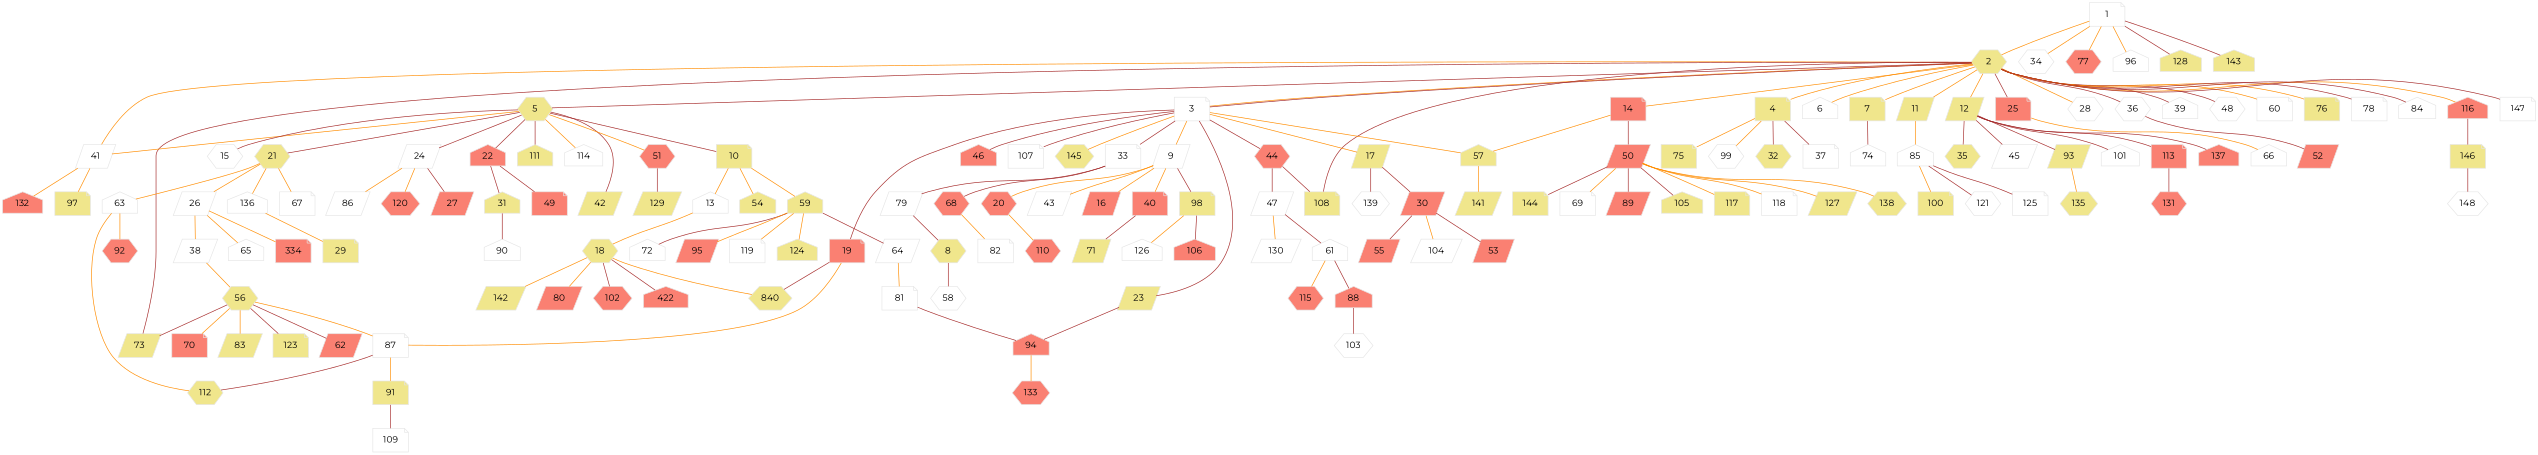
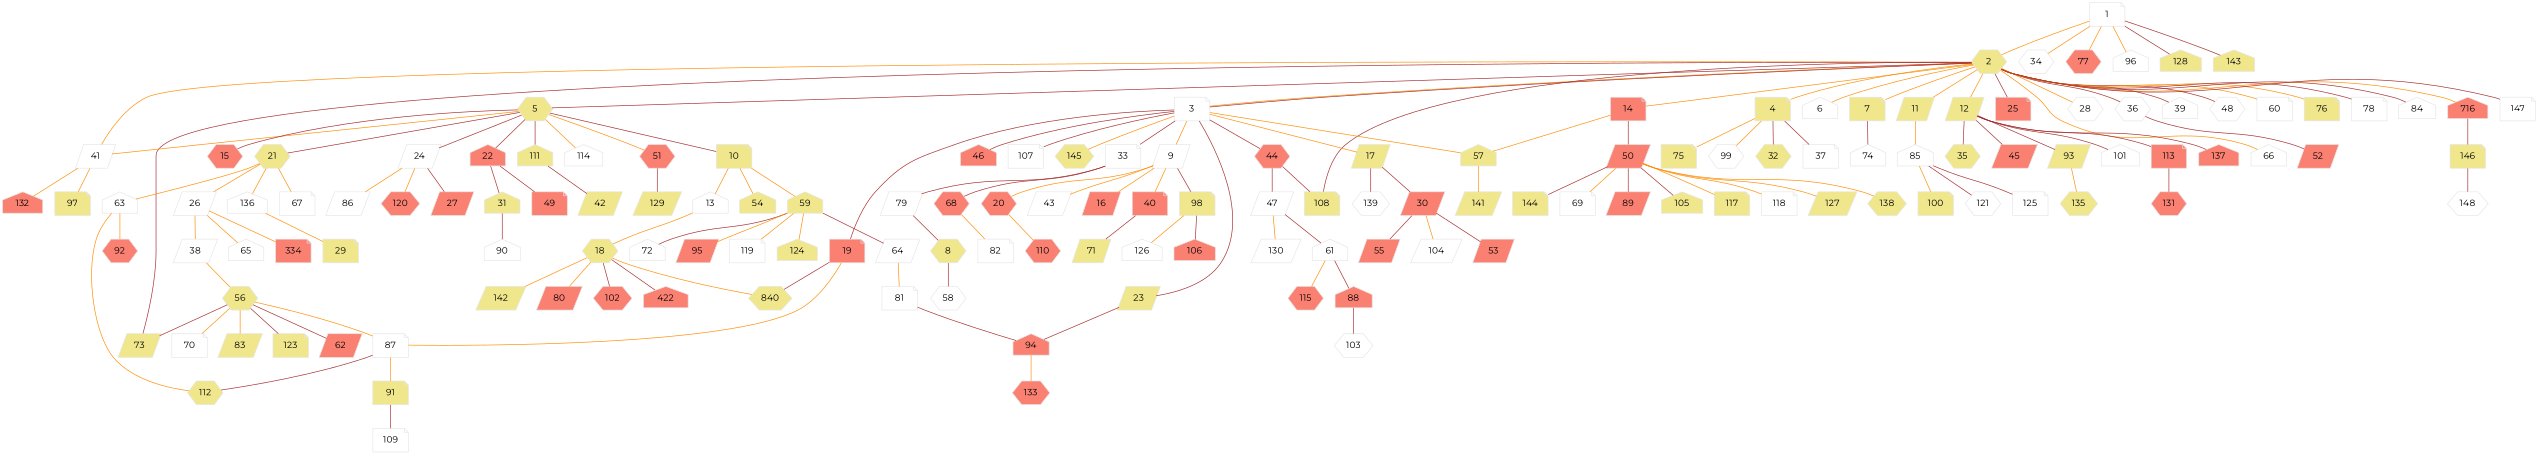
(2468, 109) -> (2468, 109)
(2151, 132) -> (2079, 127)
(605, 139) -> (567, 180)
(225, 156) -> (225, 156)
(2015, 156) -> (2015, 156)
(190, 346) -> (190, 346)
